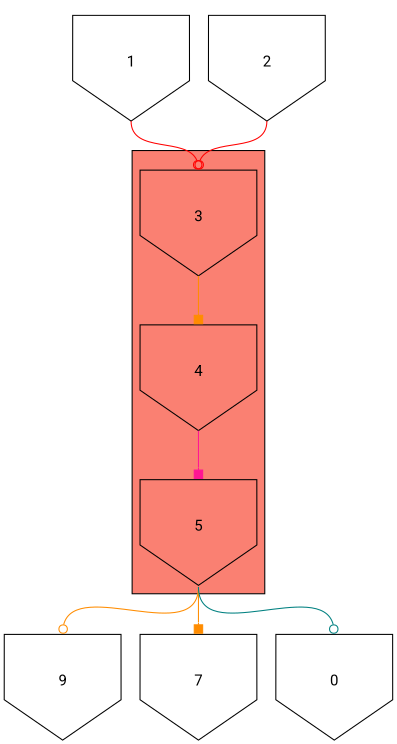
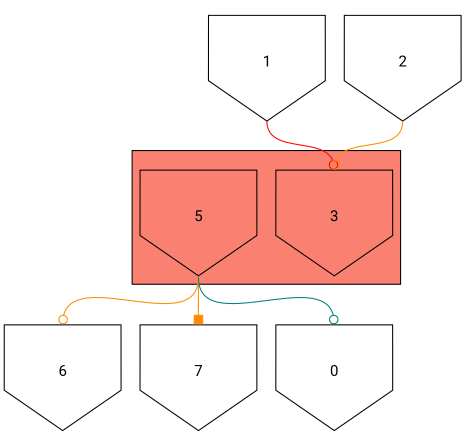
(239, 144) -> (375, 144)
(198, 372) -> none
(63, 682) -> (63, 372)
